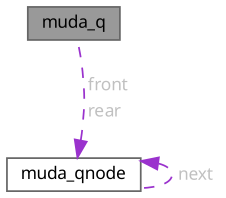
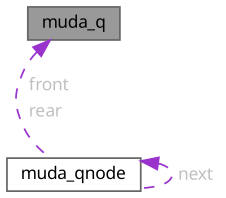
(84, 90) -> (17, 108)
